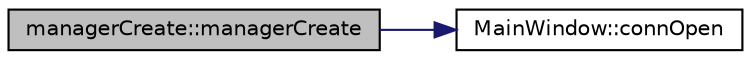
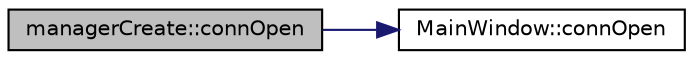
(194, 30) -> (165, 30)
